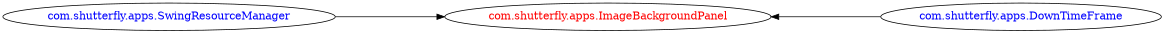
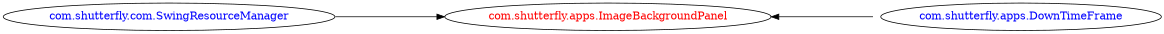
(169, 17) -> (169, 17)
(830, 17) -> (826, 17)
